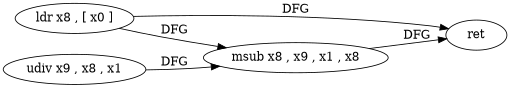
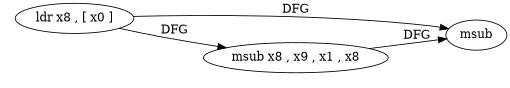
(476, 35) -> (476, 35)
(75, 69) -> none
